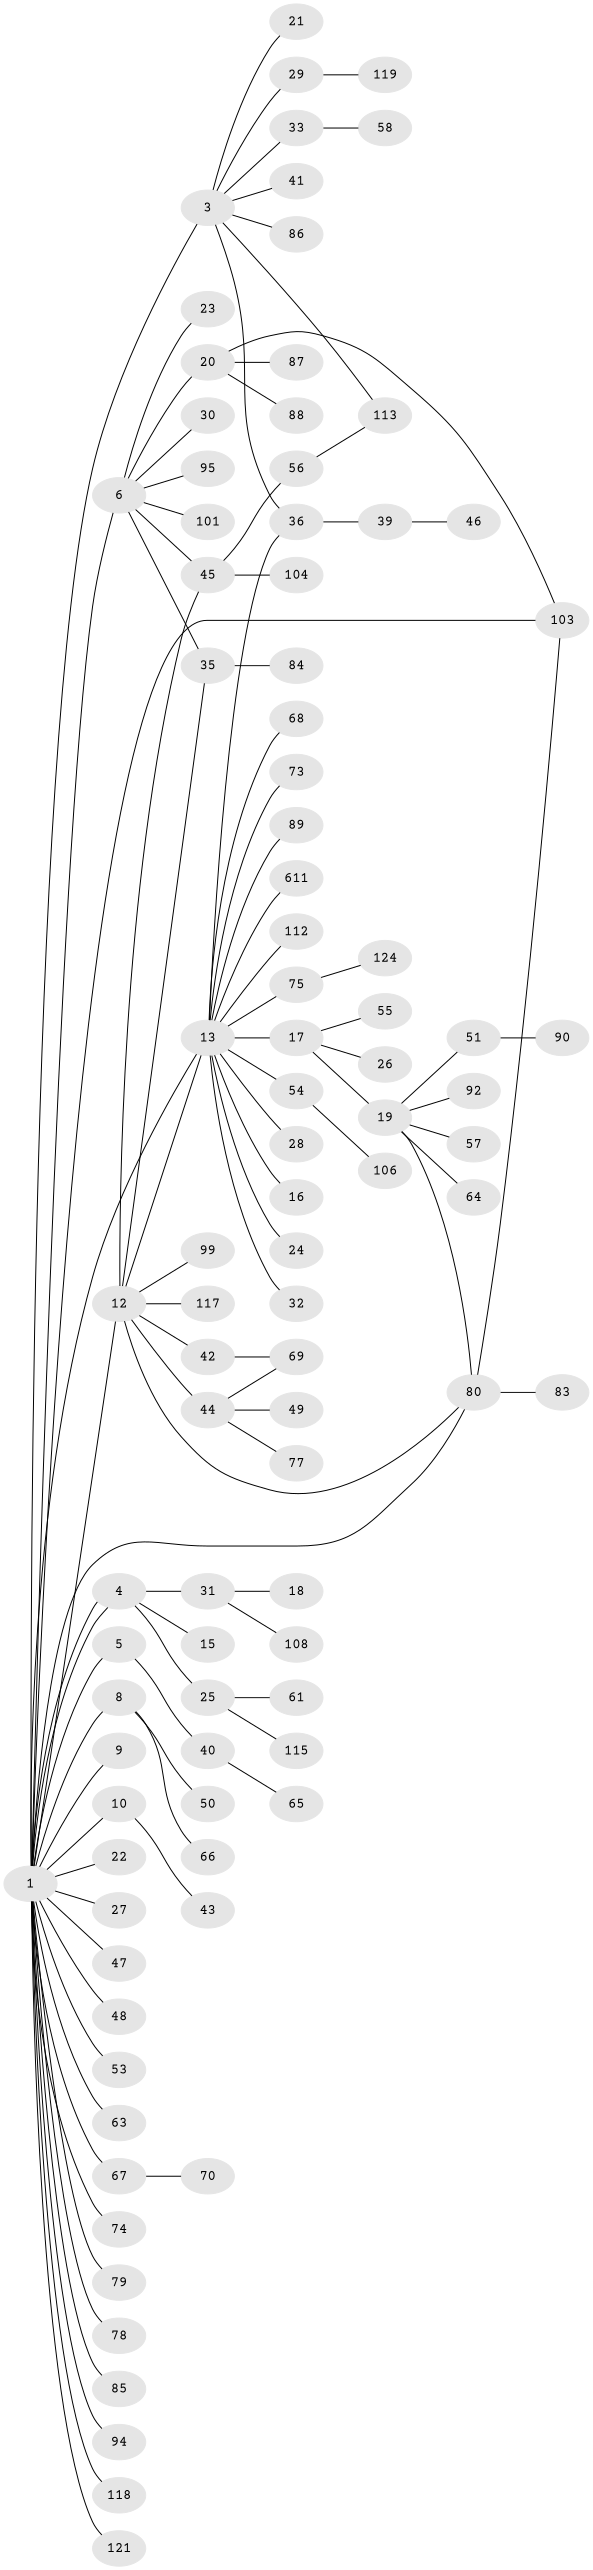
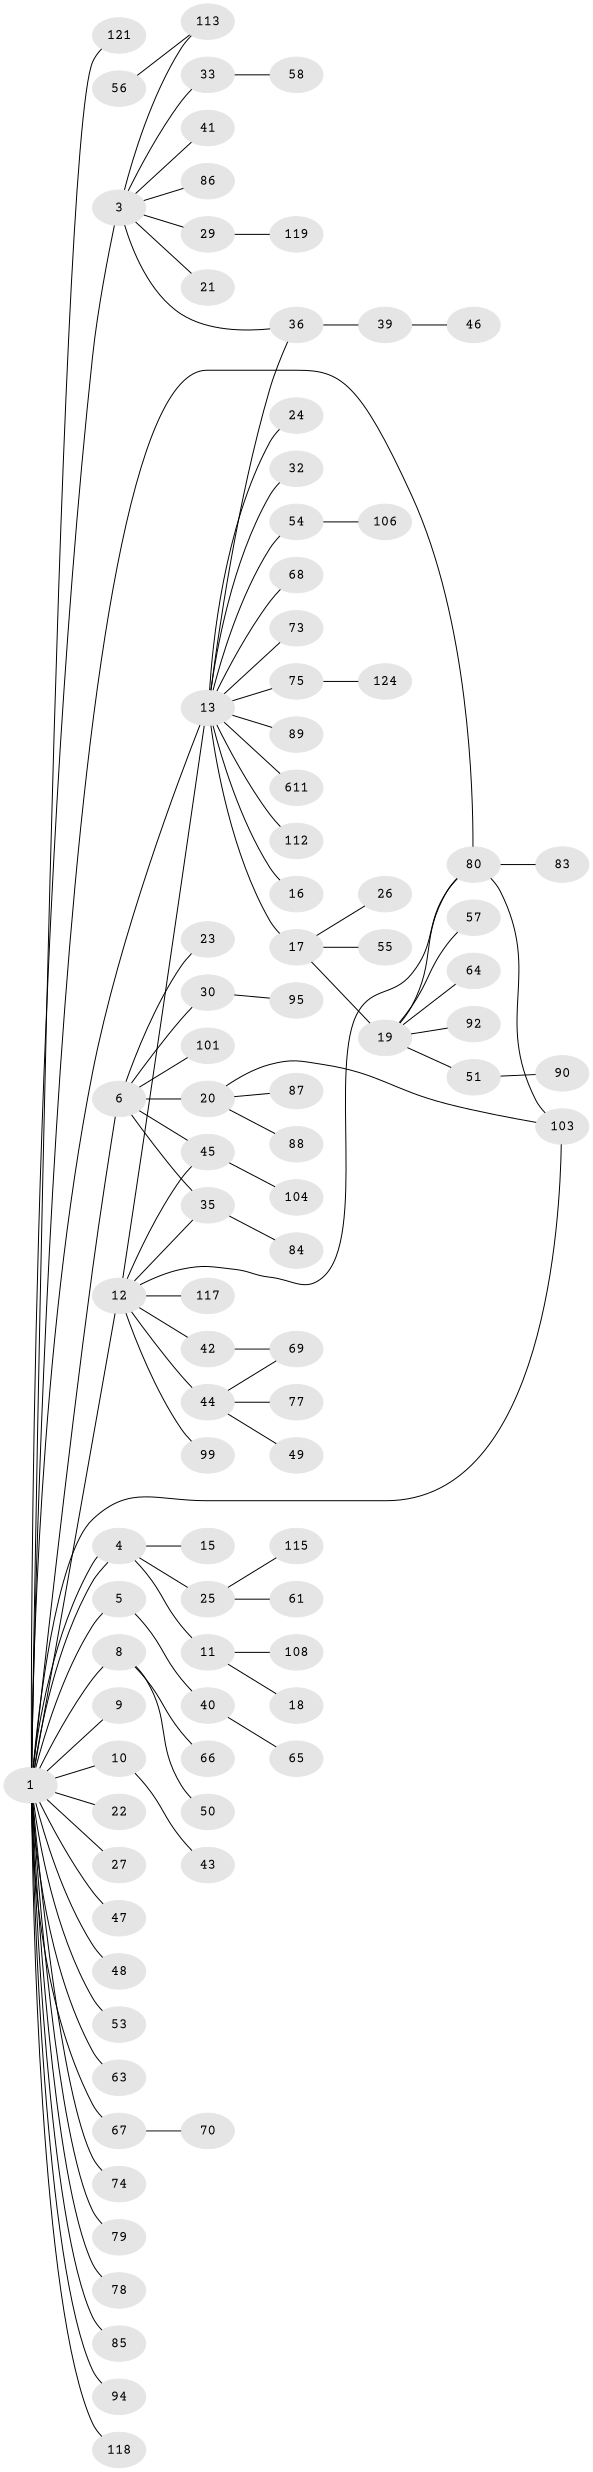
(164, 482) -> (252, 997)
(252, 522) -> none
(296, 1144) -> none
(208, 1591) -> (208, 1652)
